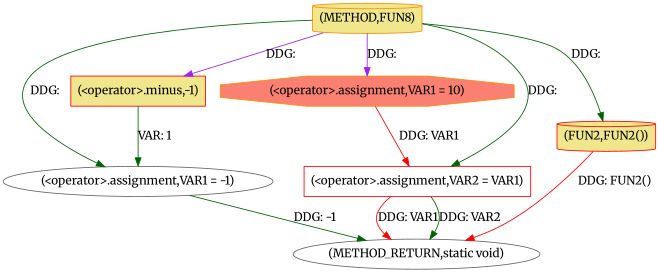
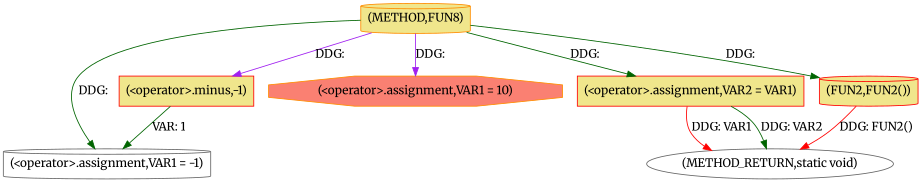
(390, 133) -> none
(138, 181) -> (107, 164)
(417, 181) -> (691, 91)
(274, 217) -> none
